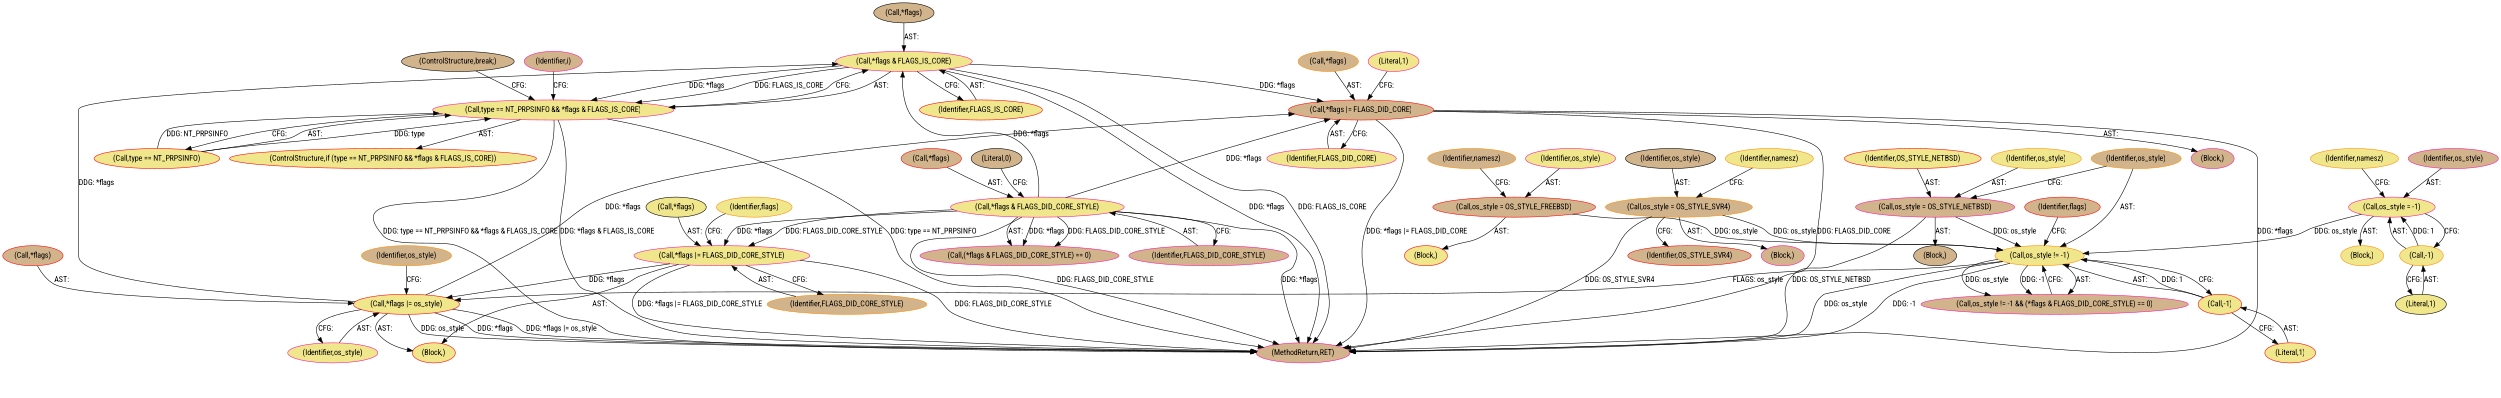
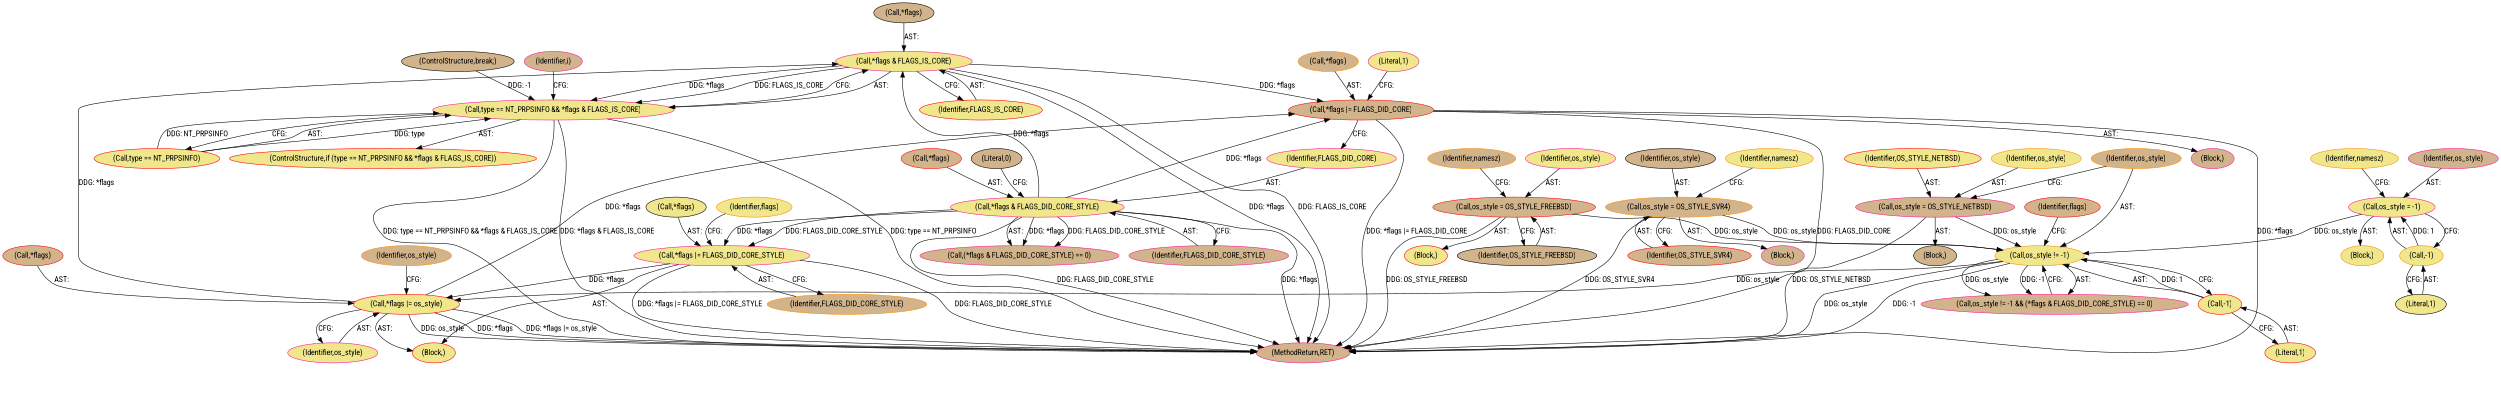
(520, 86) -> (520, 86)
(1328, 135) -> (1212, 190)
none -> (1637, 235)
none -> (1395, 251)
none -> (1527, 256)
(1758, 280) -> (1758, 280)
